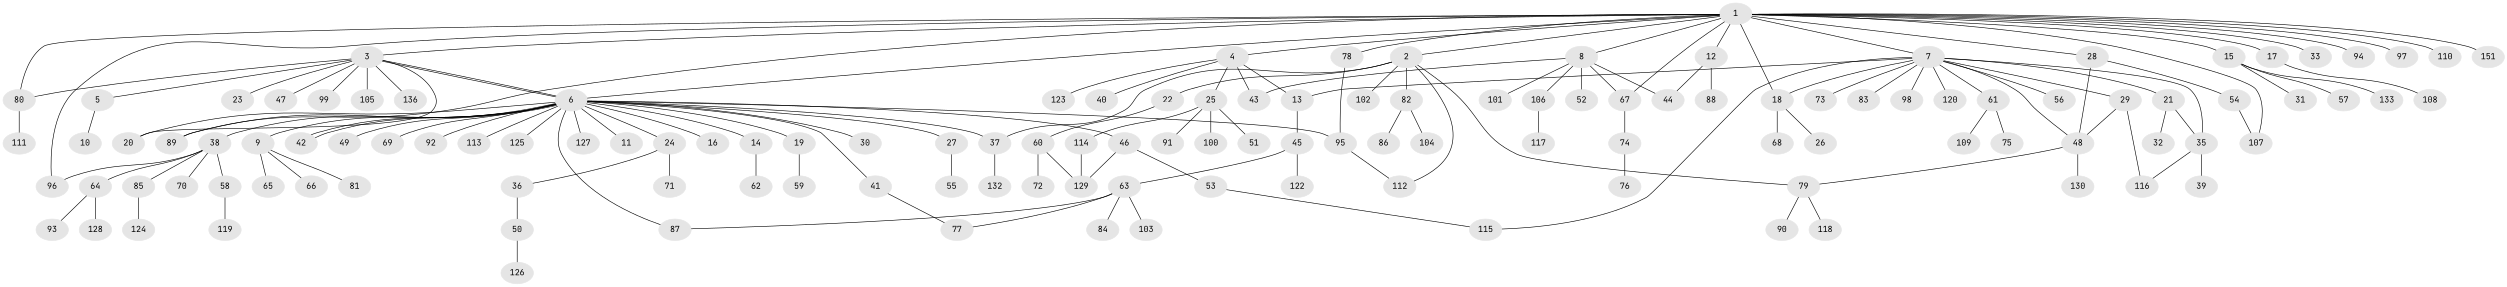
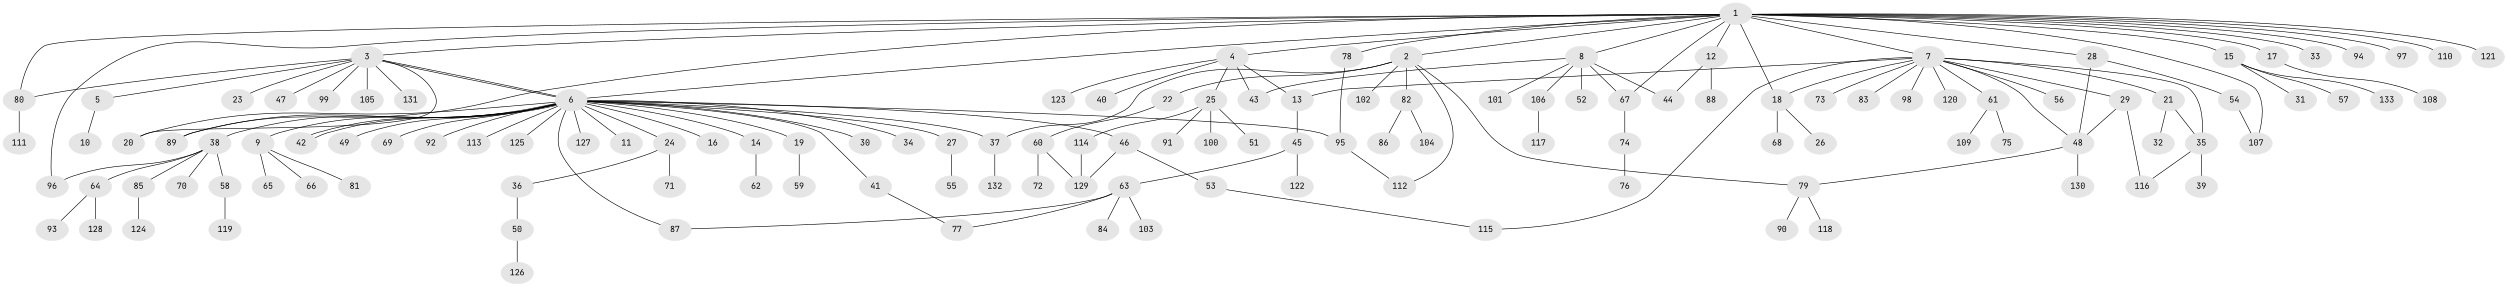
(2488, 57) -> (2488, 57)
(410, 100) -> (410, 100)
none -> (908, 143)
